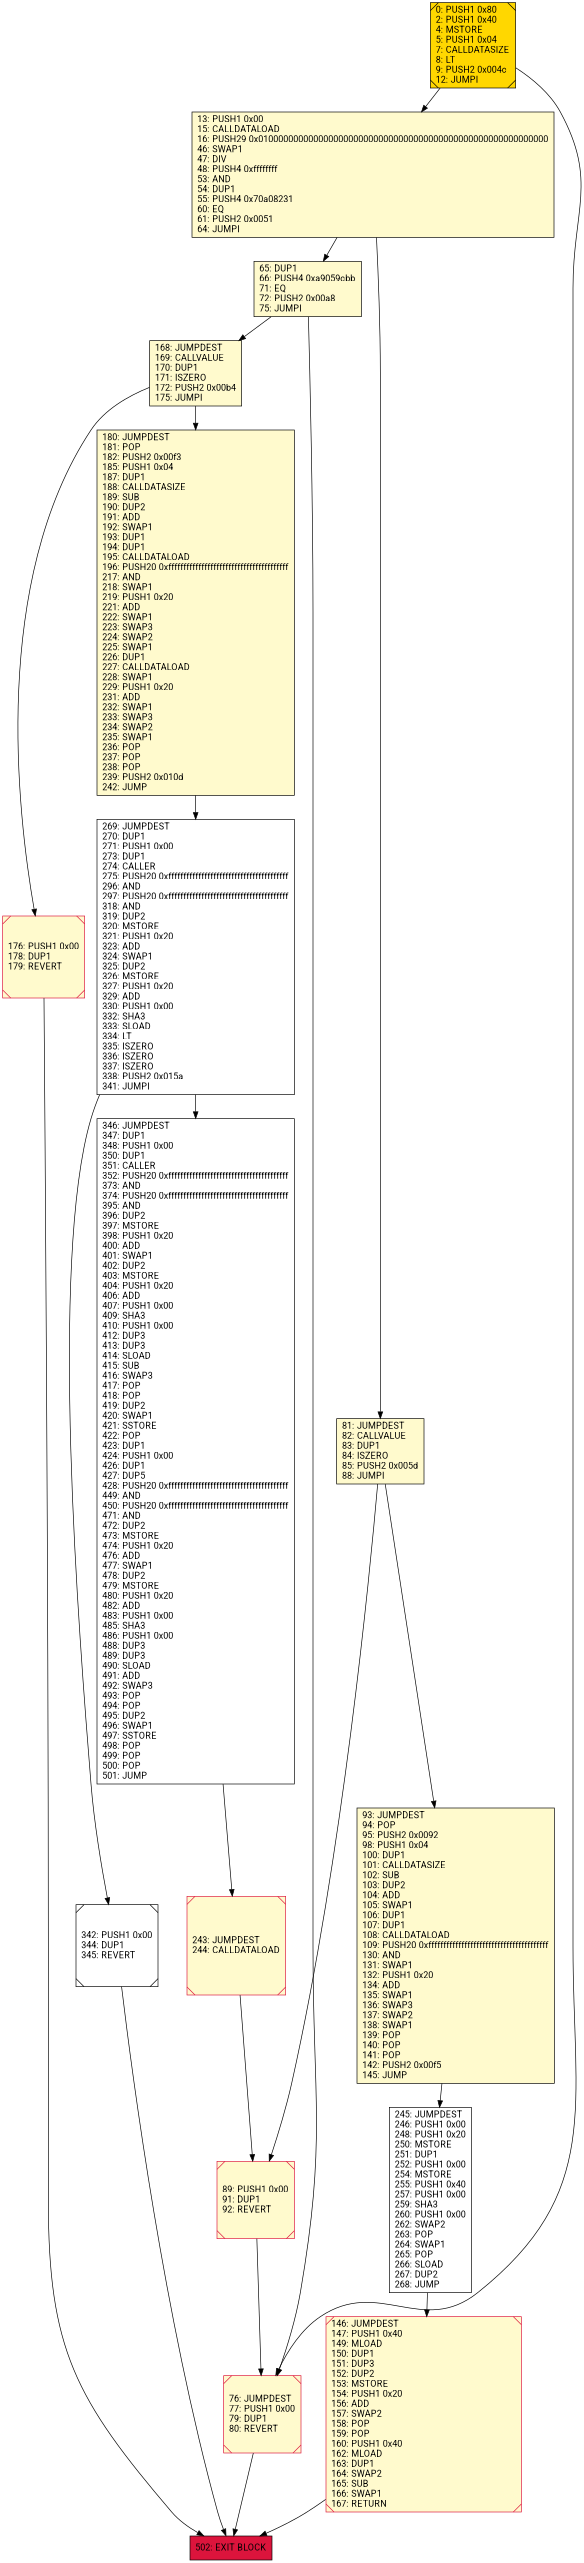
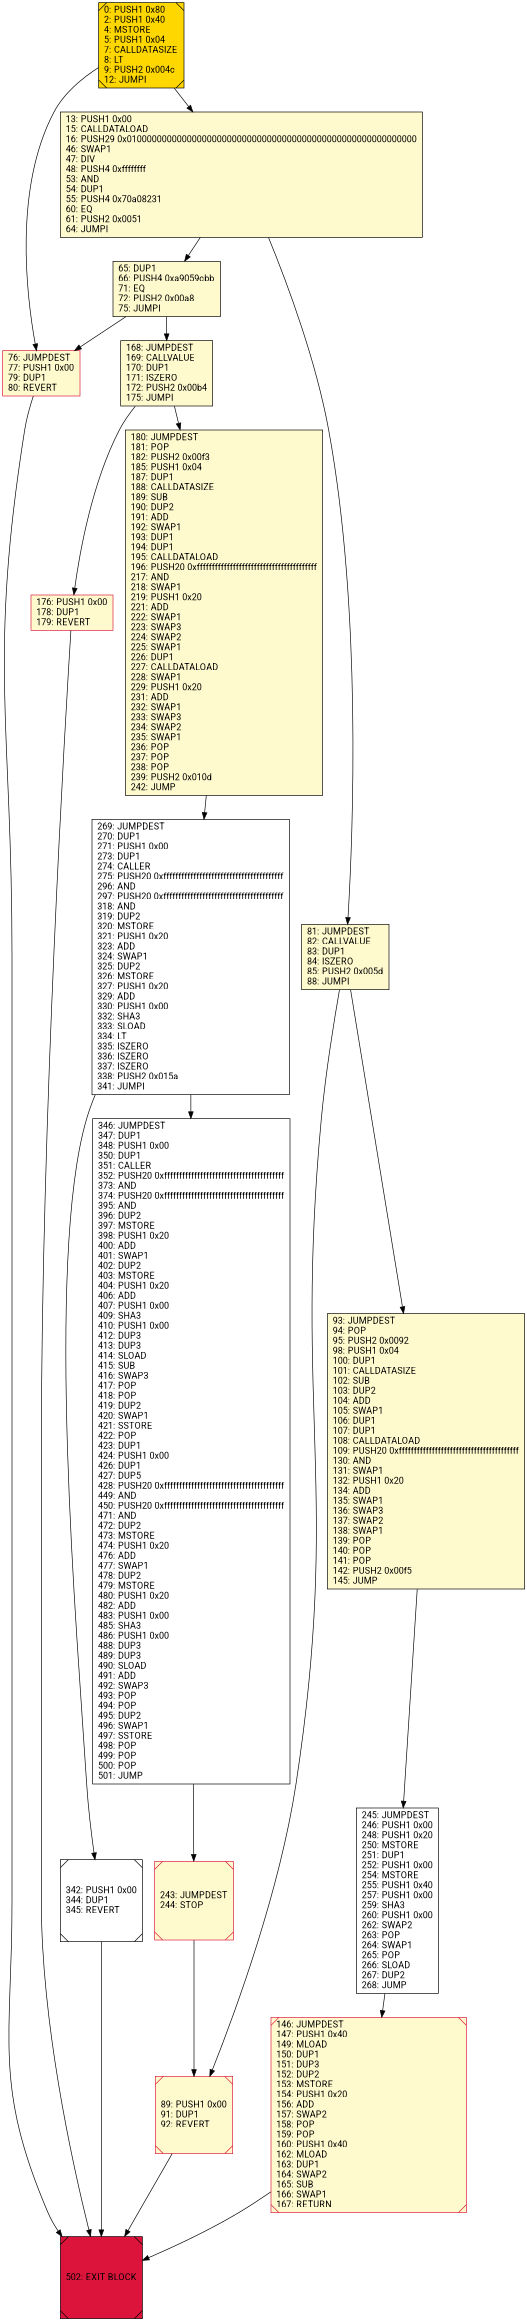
(44, 957) -> (72, 613)
(236, 1946) -> (194, 1901)
(259, 2304) -> (150, 2192)
(262, 2414) -> (41, 373)
(231, 2548) -> (101, 2278)
